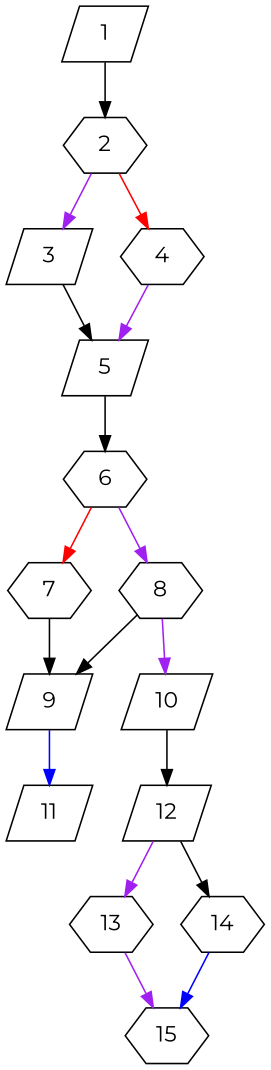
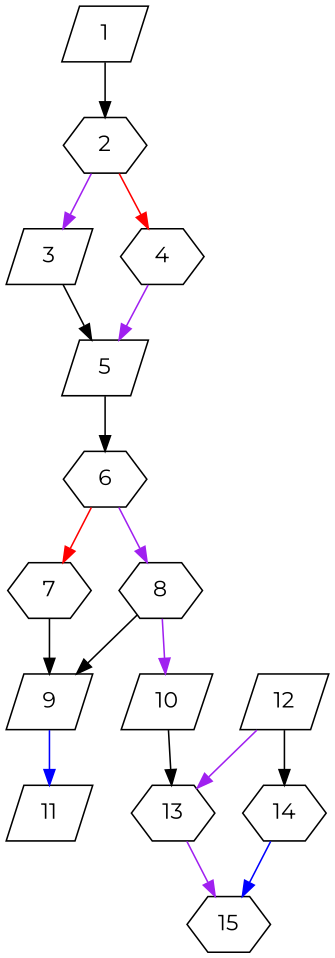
(167, 750) -> (170, 750)
